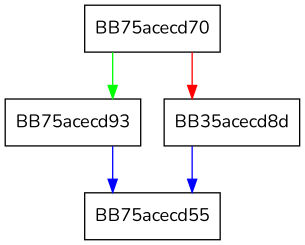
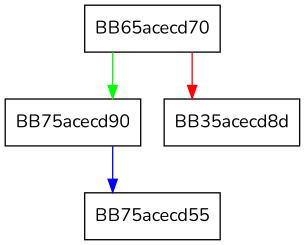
(152, 29) -> (152, 29)
(73, 122) -> (73, 122)
(192, 163) -> none
